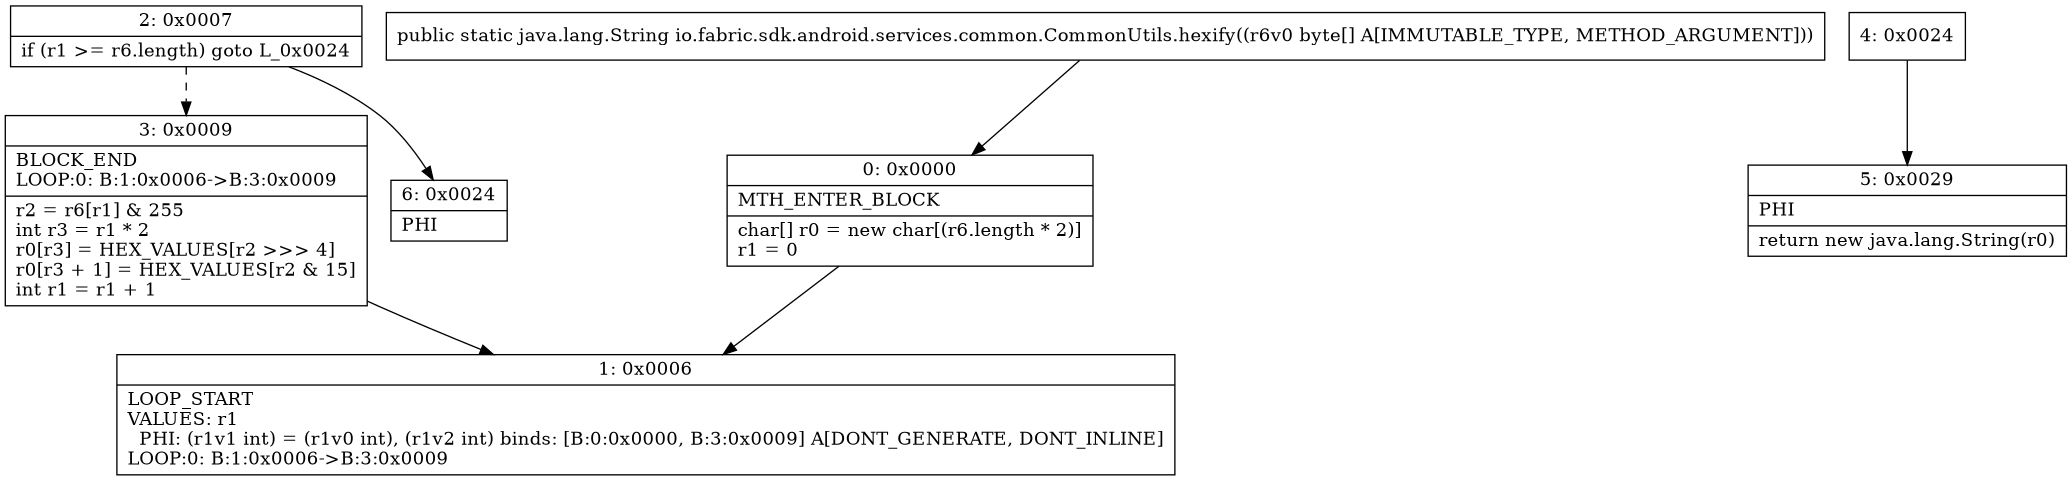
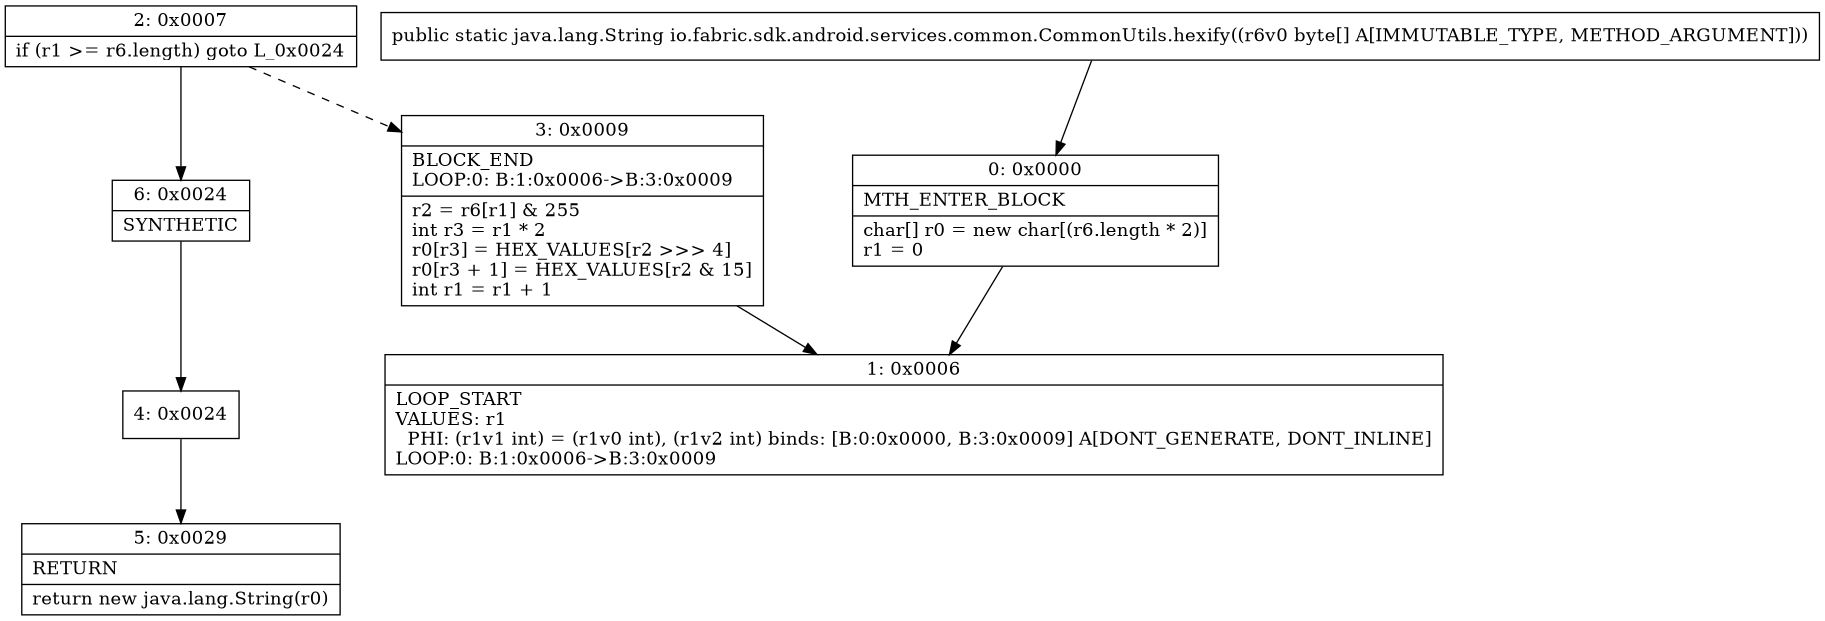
(1777, 210) -> (75, 569)
(420, 225) -> (181, 225)
none -> (181, 310)
